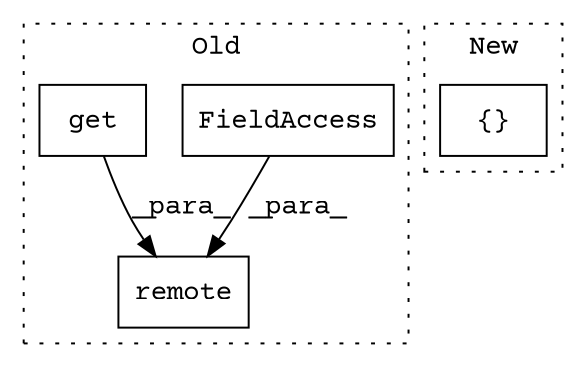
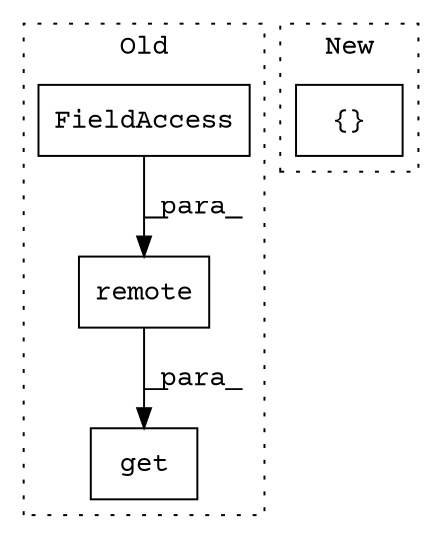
(121, 199) -> (144, 368)
